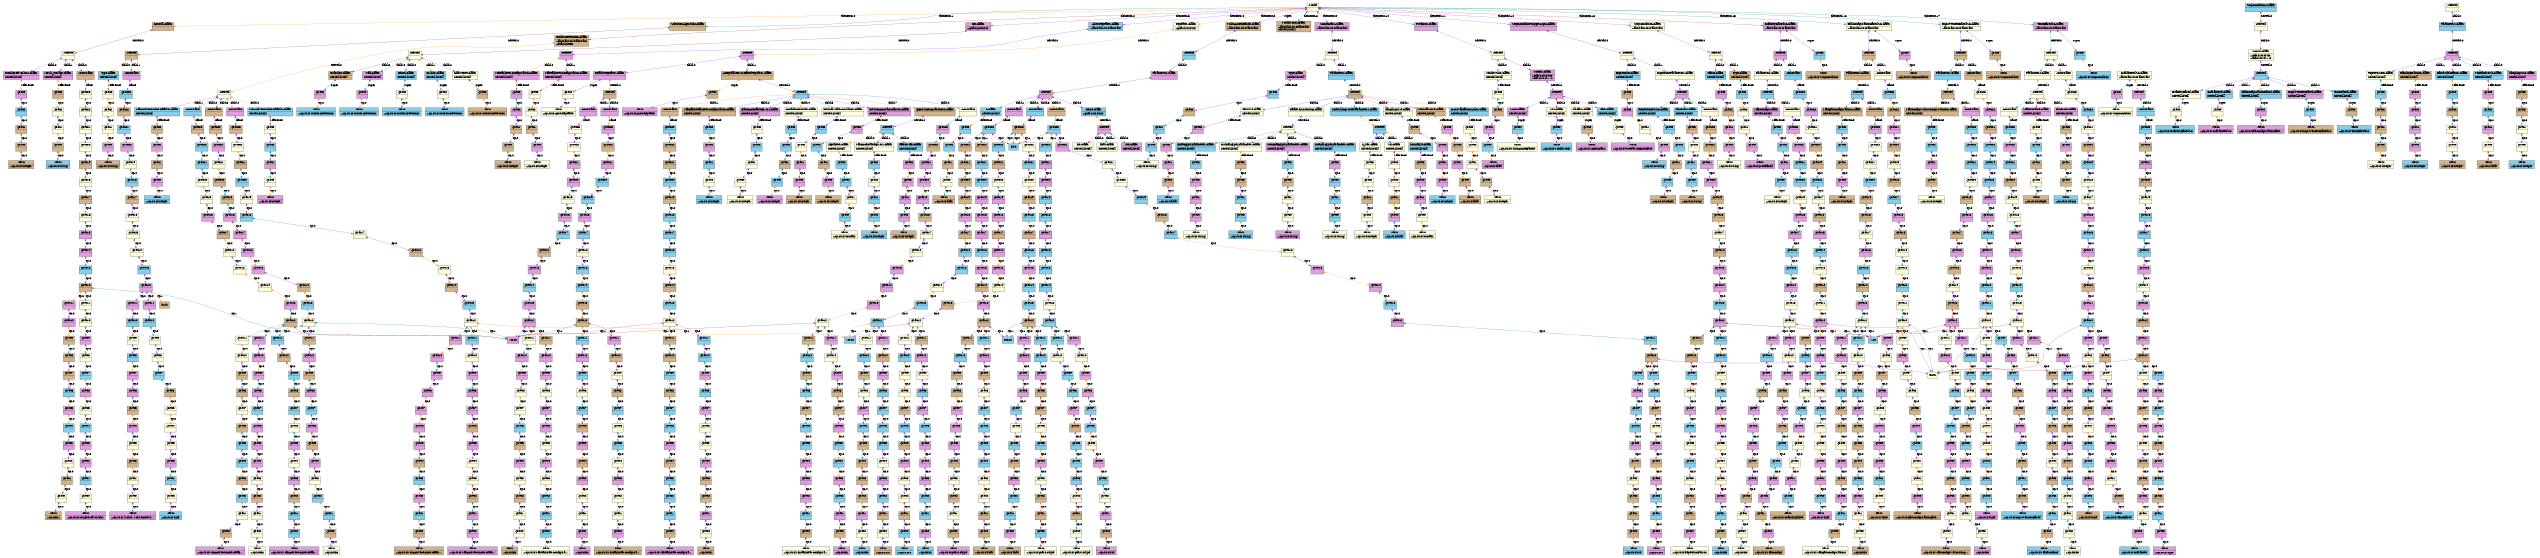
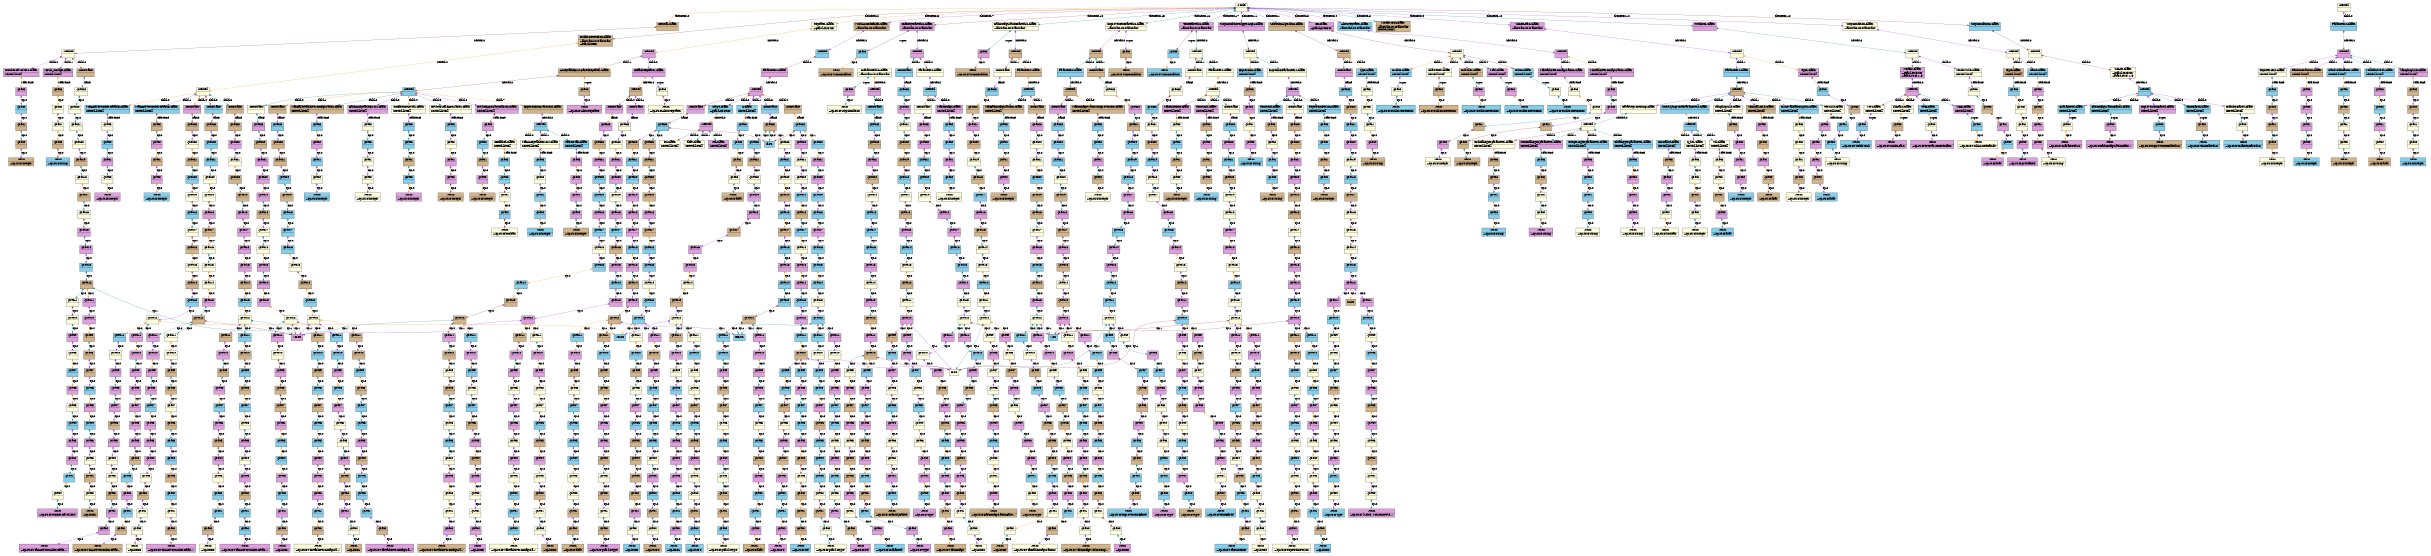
none -> (1609, 13)
(1288, 16) -> (986, 16)
